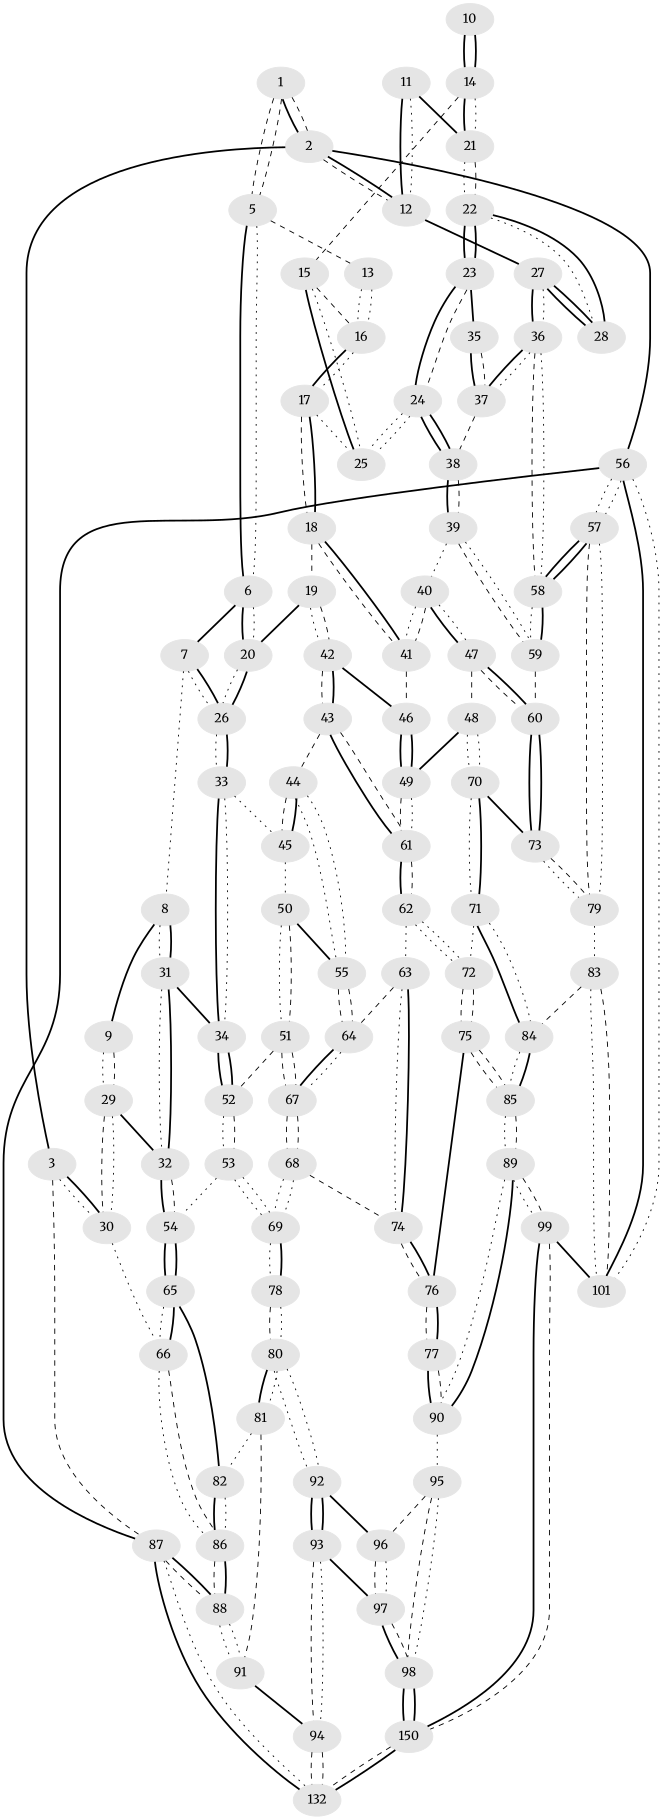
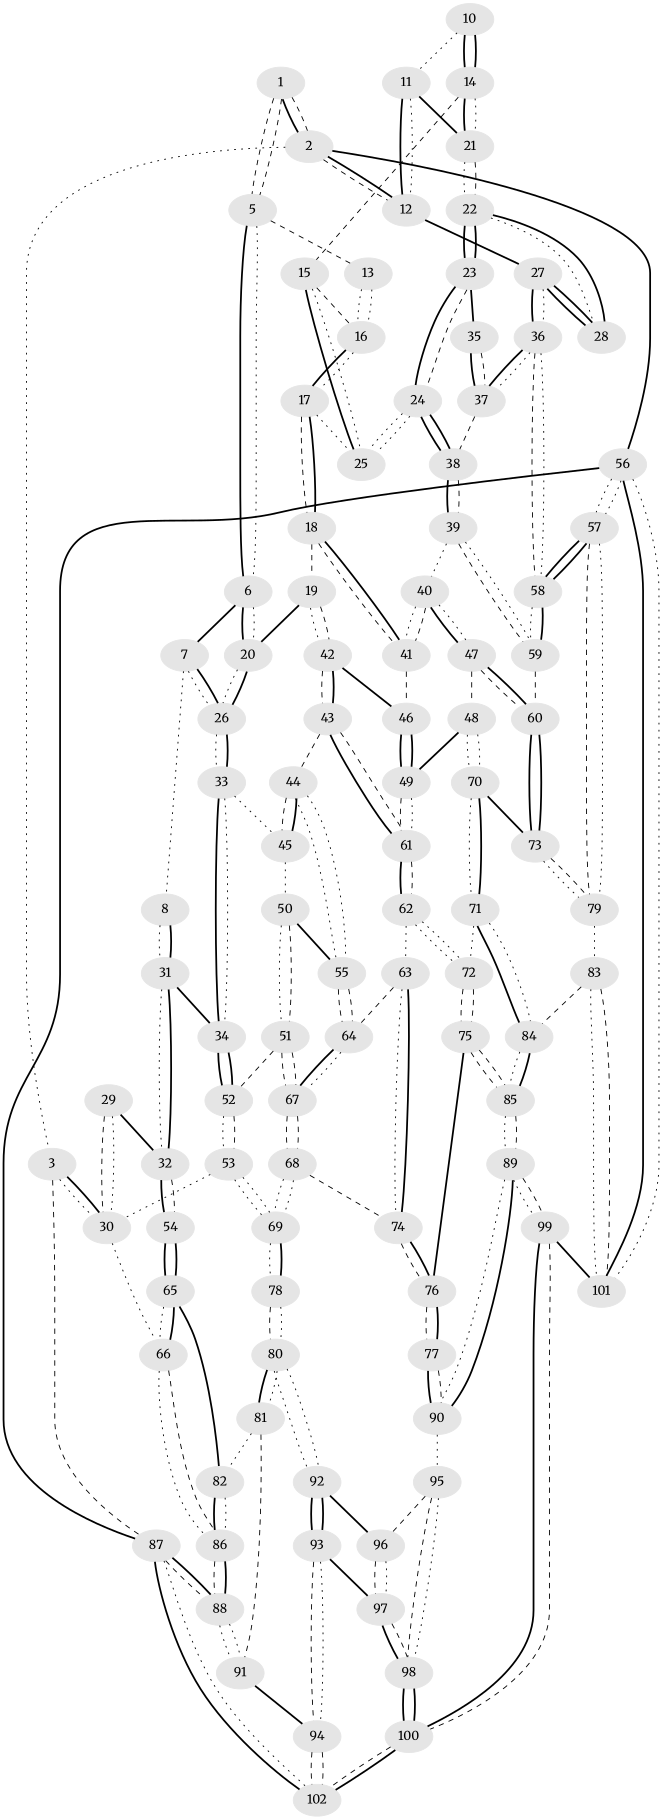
none -> (438, 51)
(26, 554) -> (26, 554)
(109, 1037) -> none
(200, 1196) -> (168, 1196)
(409, 1737) -> (409, 1737)
(317, 1800) -> (317, 1800)
